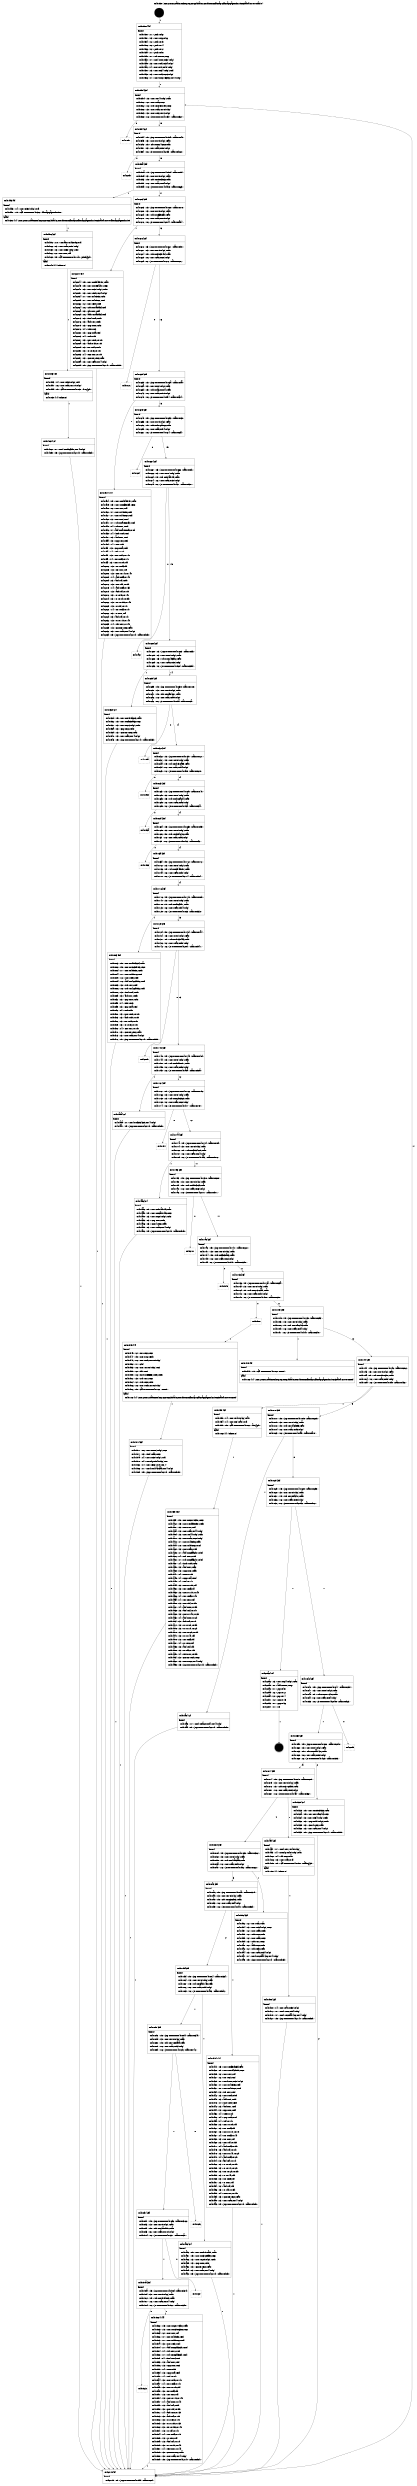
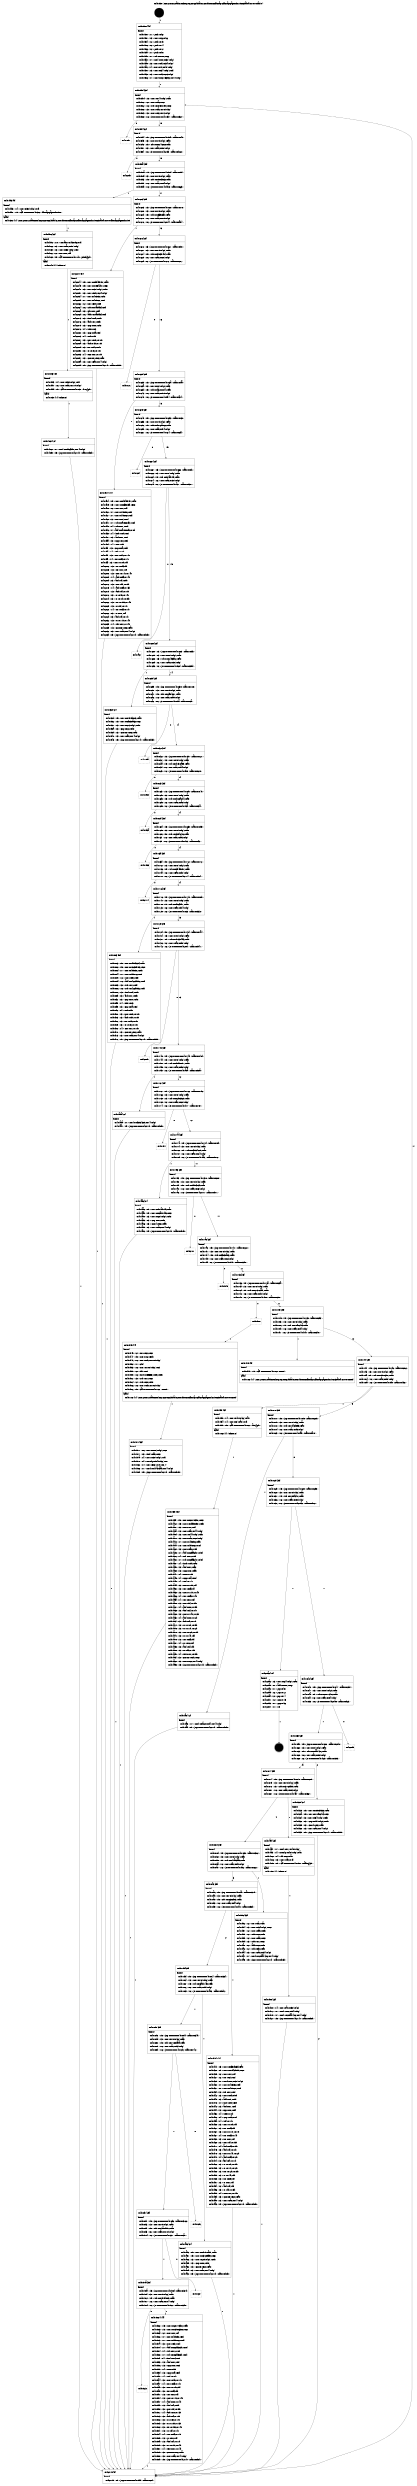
none -> (144, 900)
